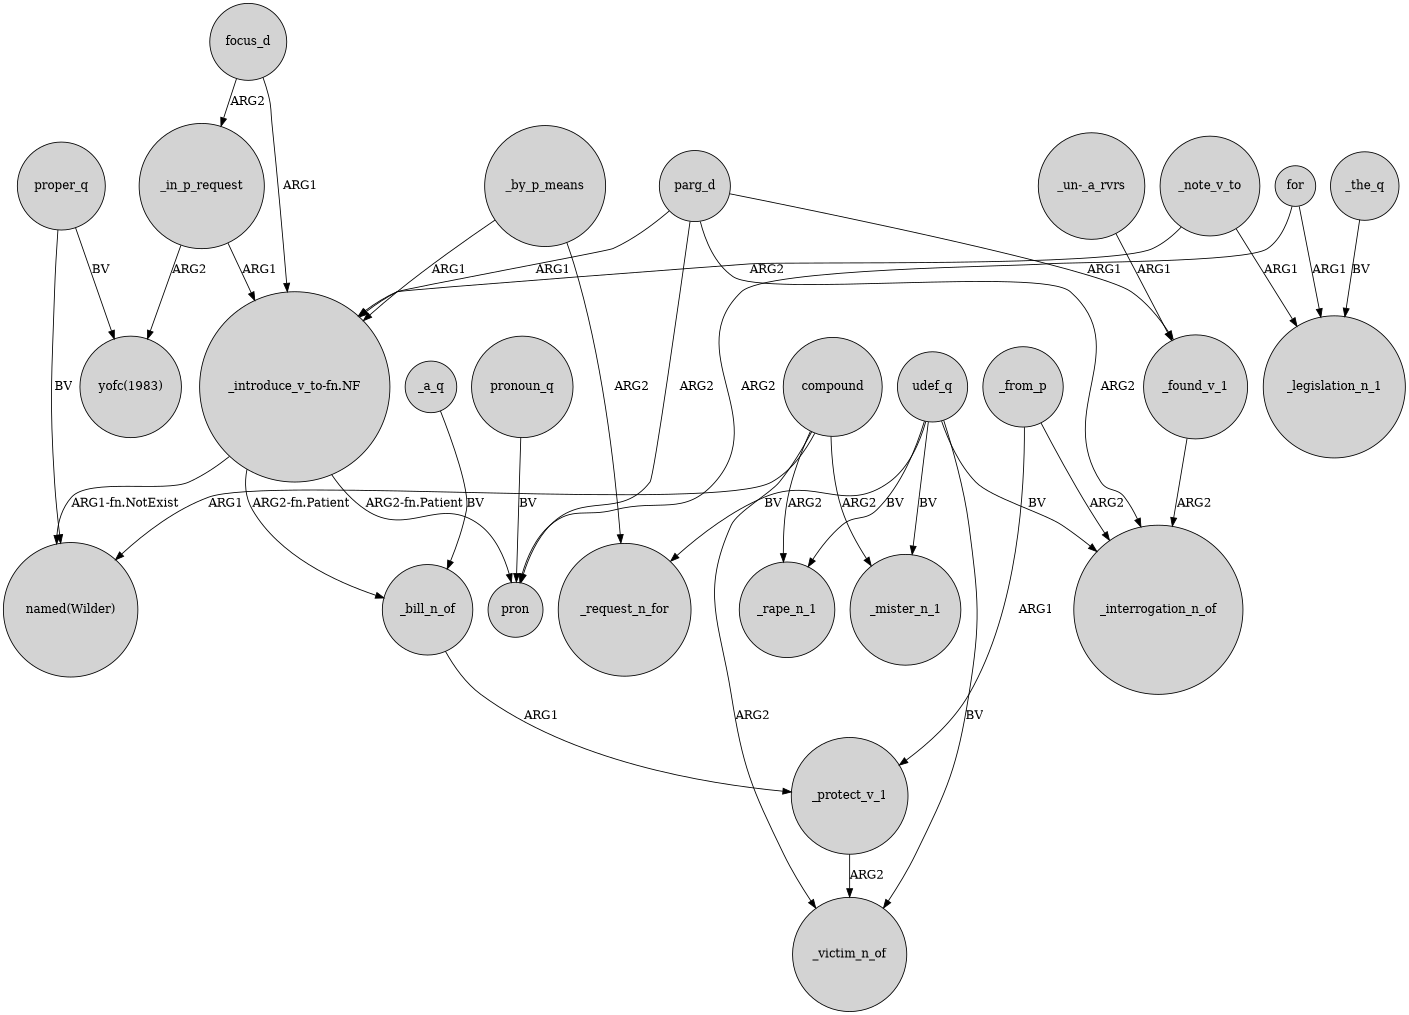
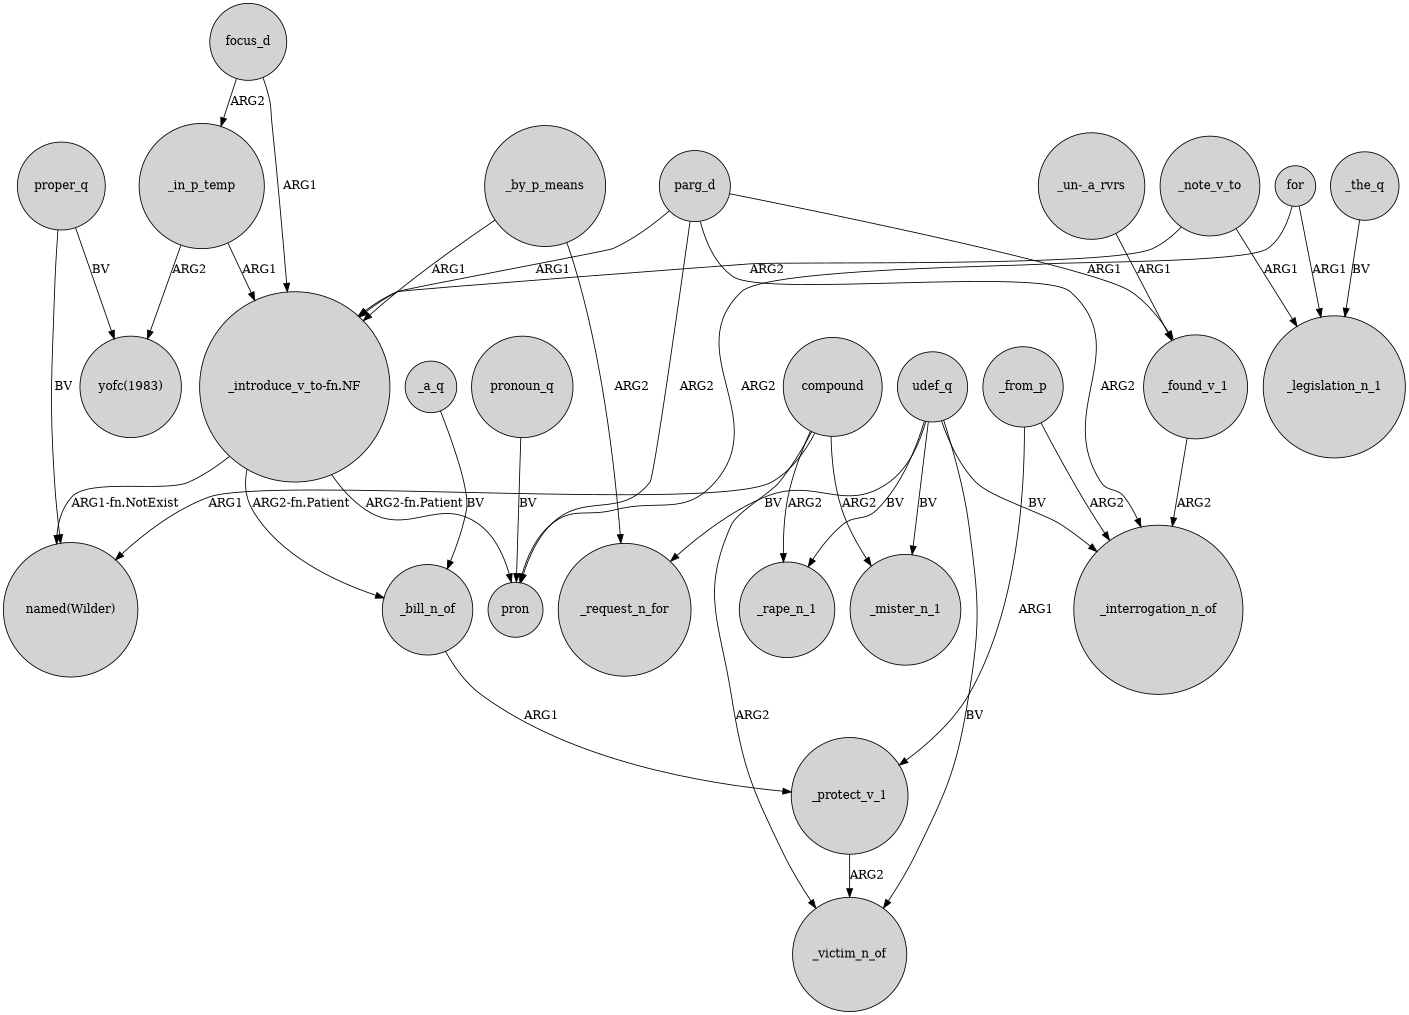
(202, 186) -> (202, 186)
